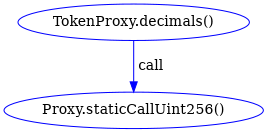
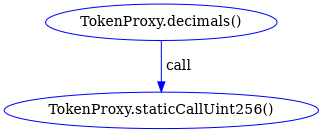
(134, 110) -> (161, 110)
